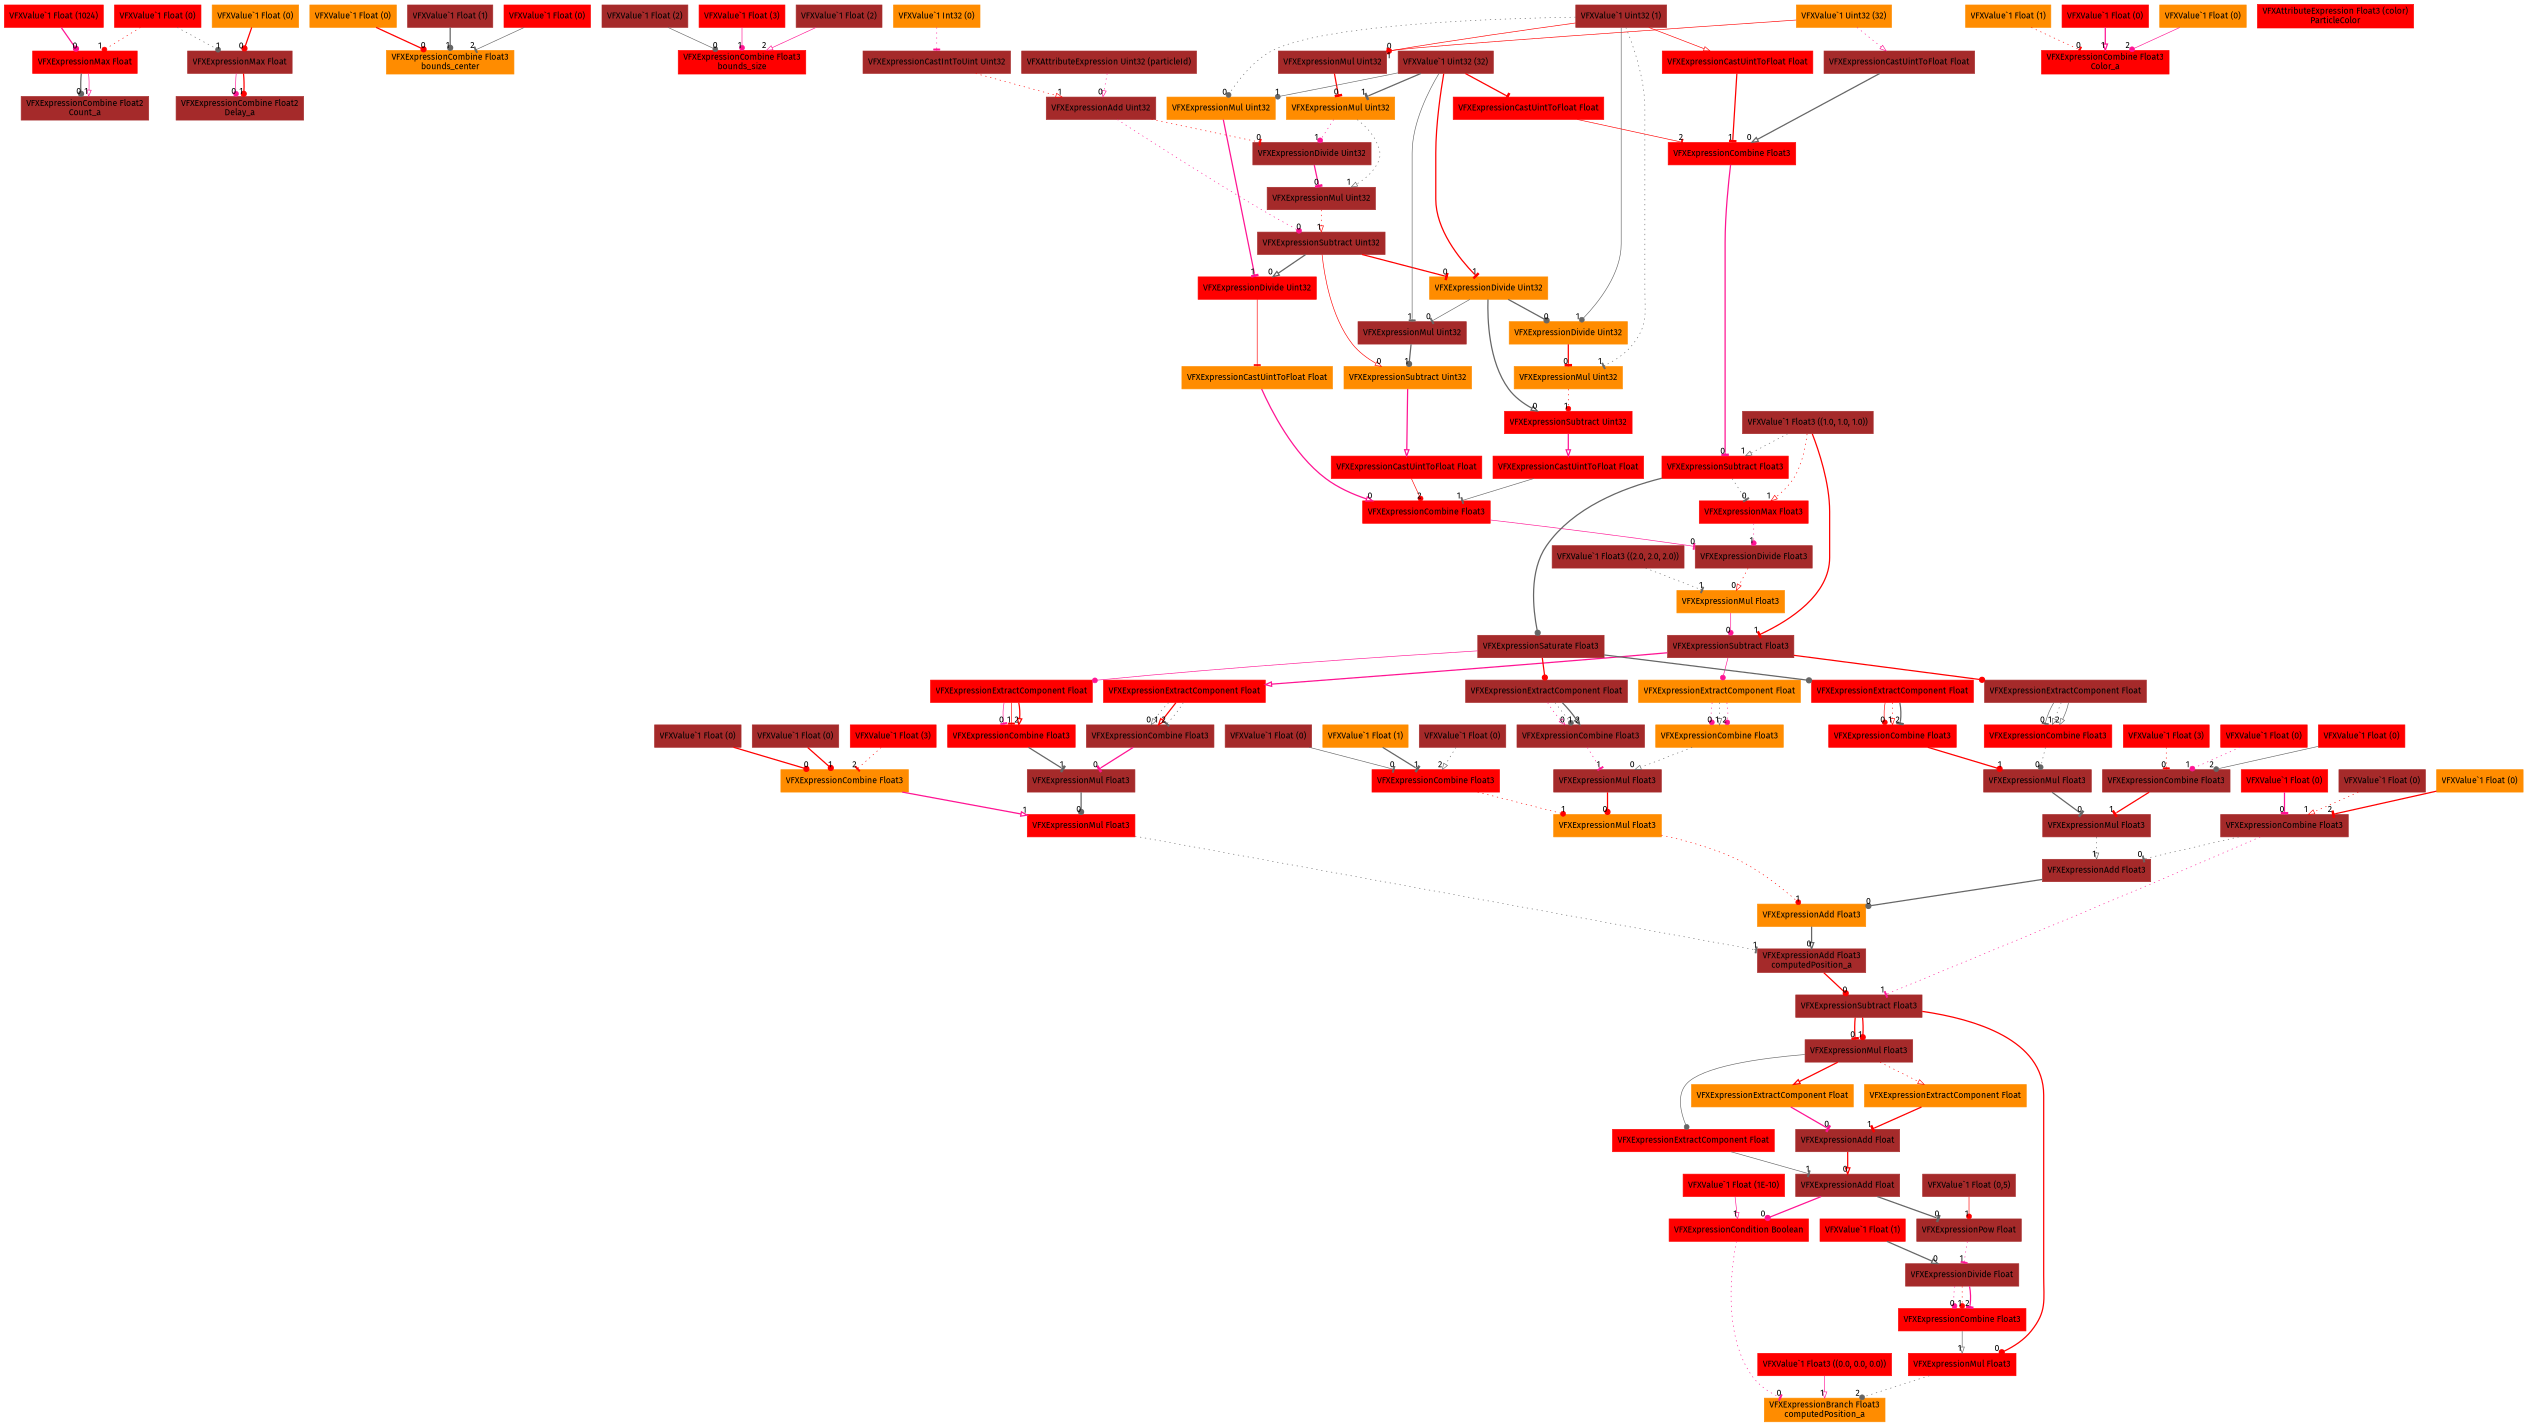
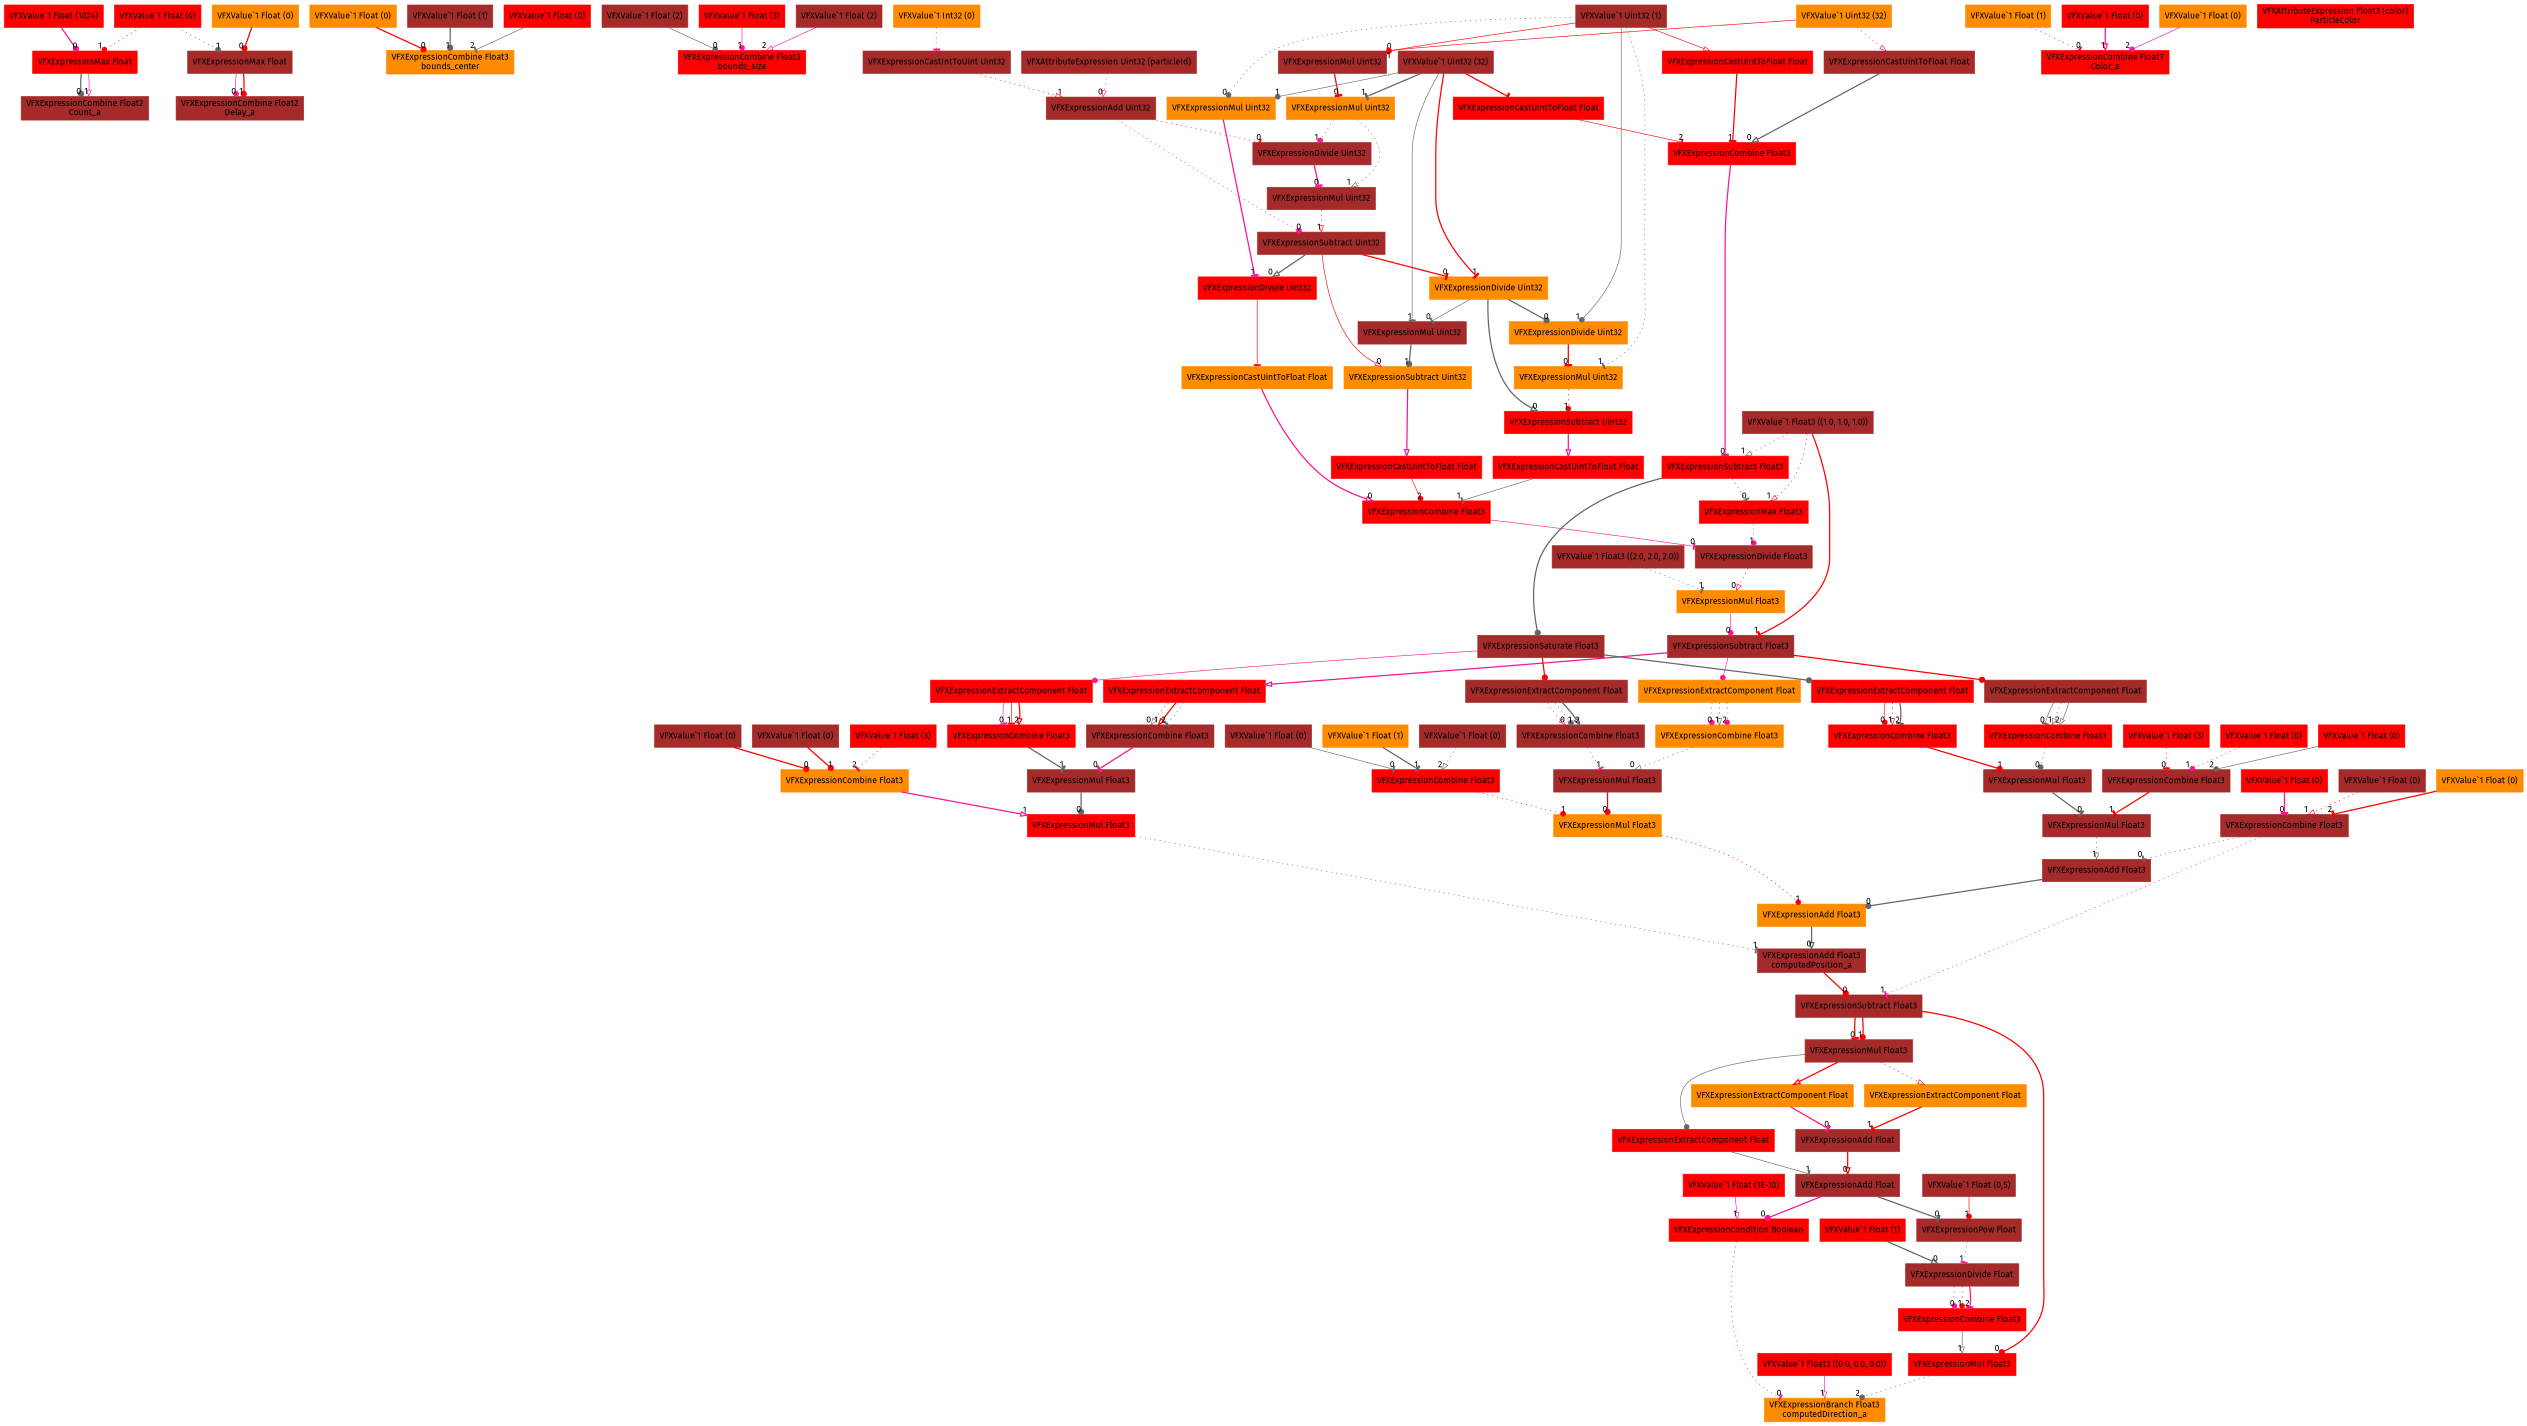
(1825, 1410) -> (1825, 1410)
